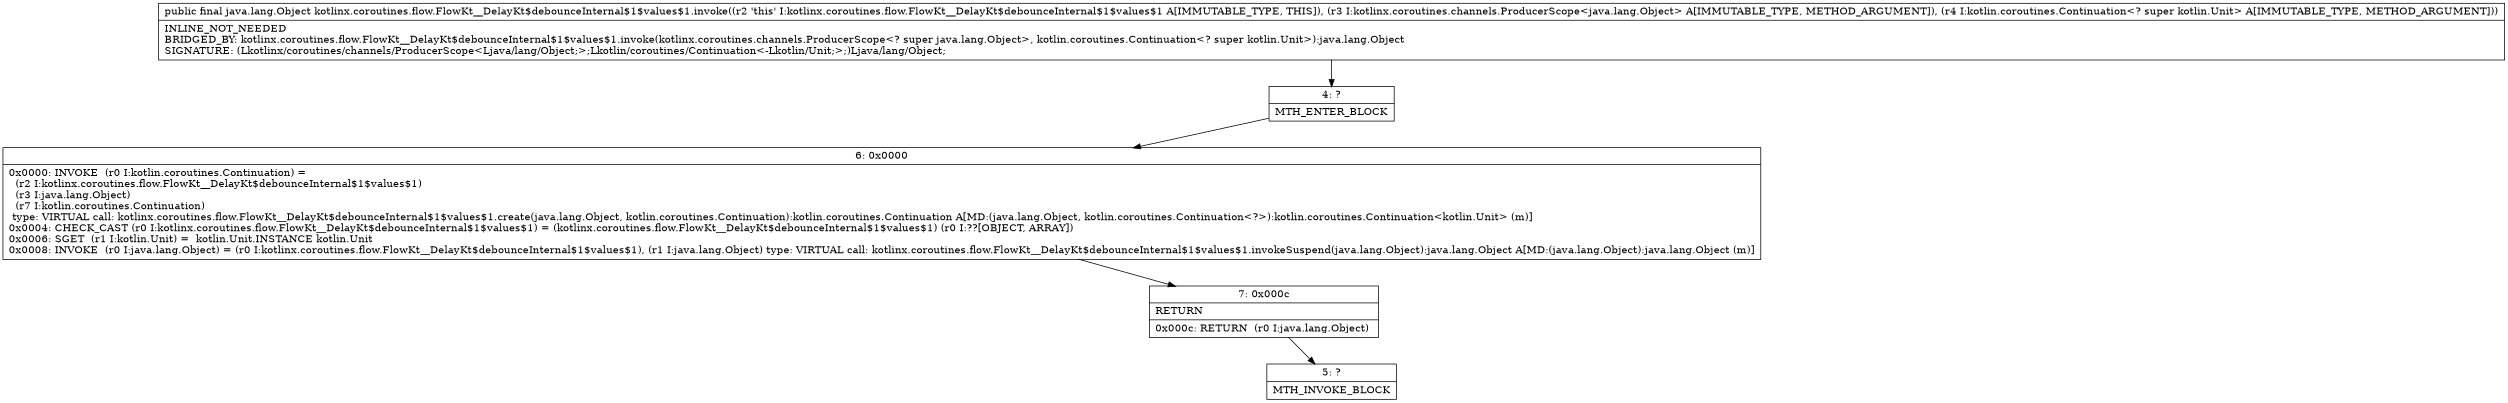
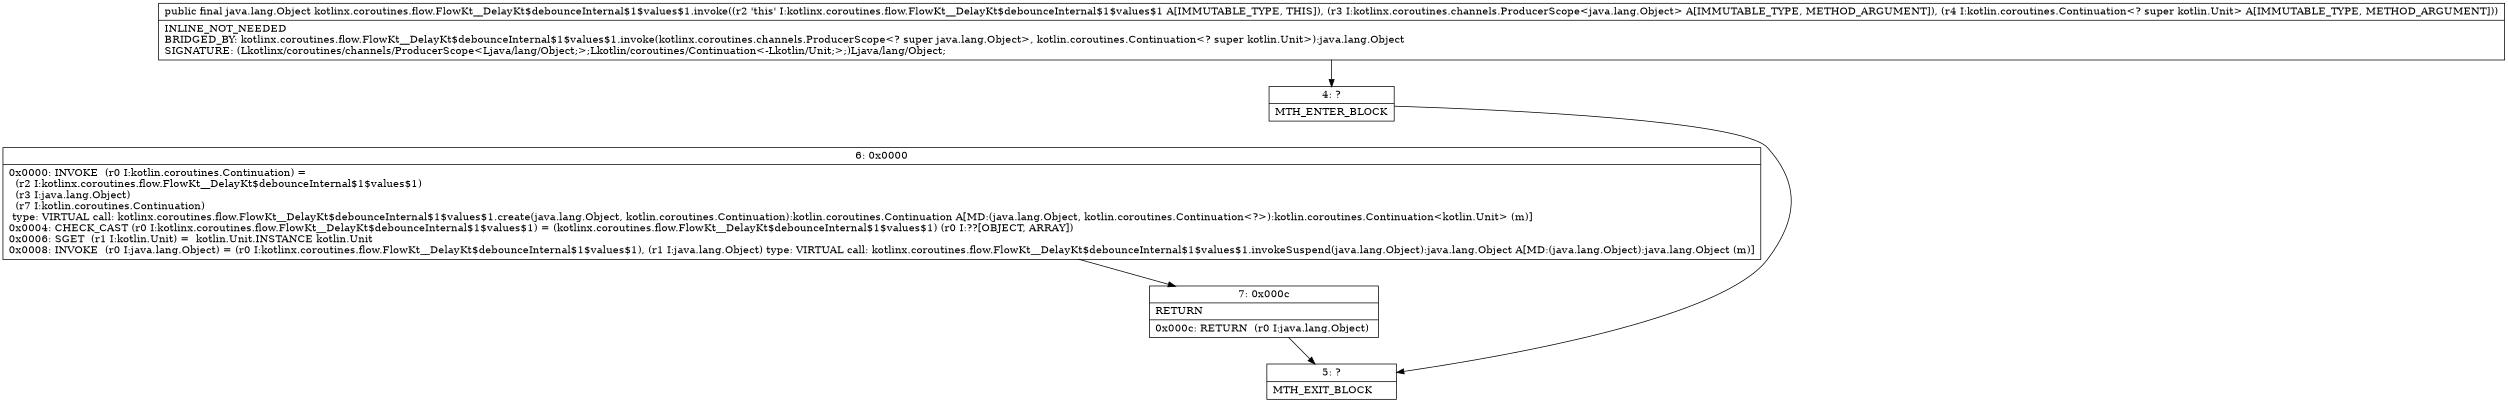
(1205, 132) -> (1791, 207)
(1332, 390) -> (1323, 390)
